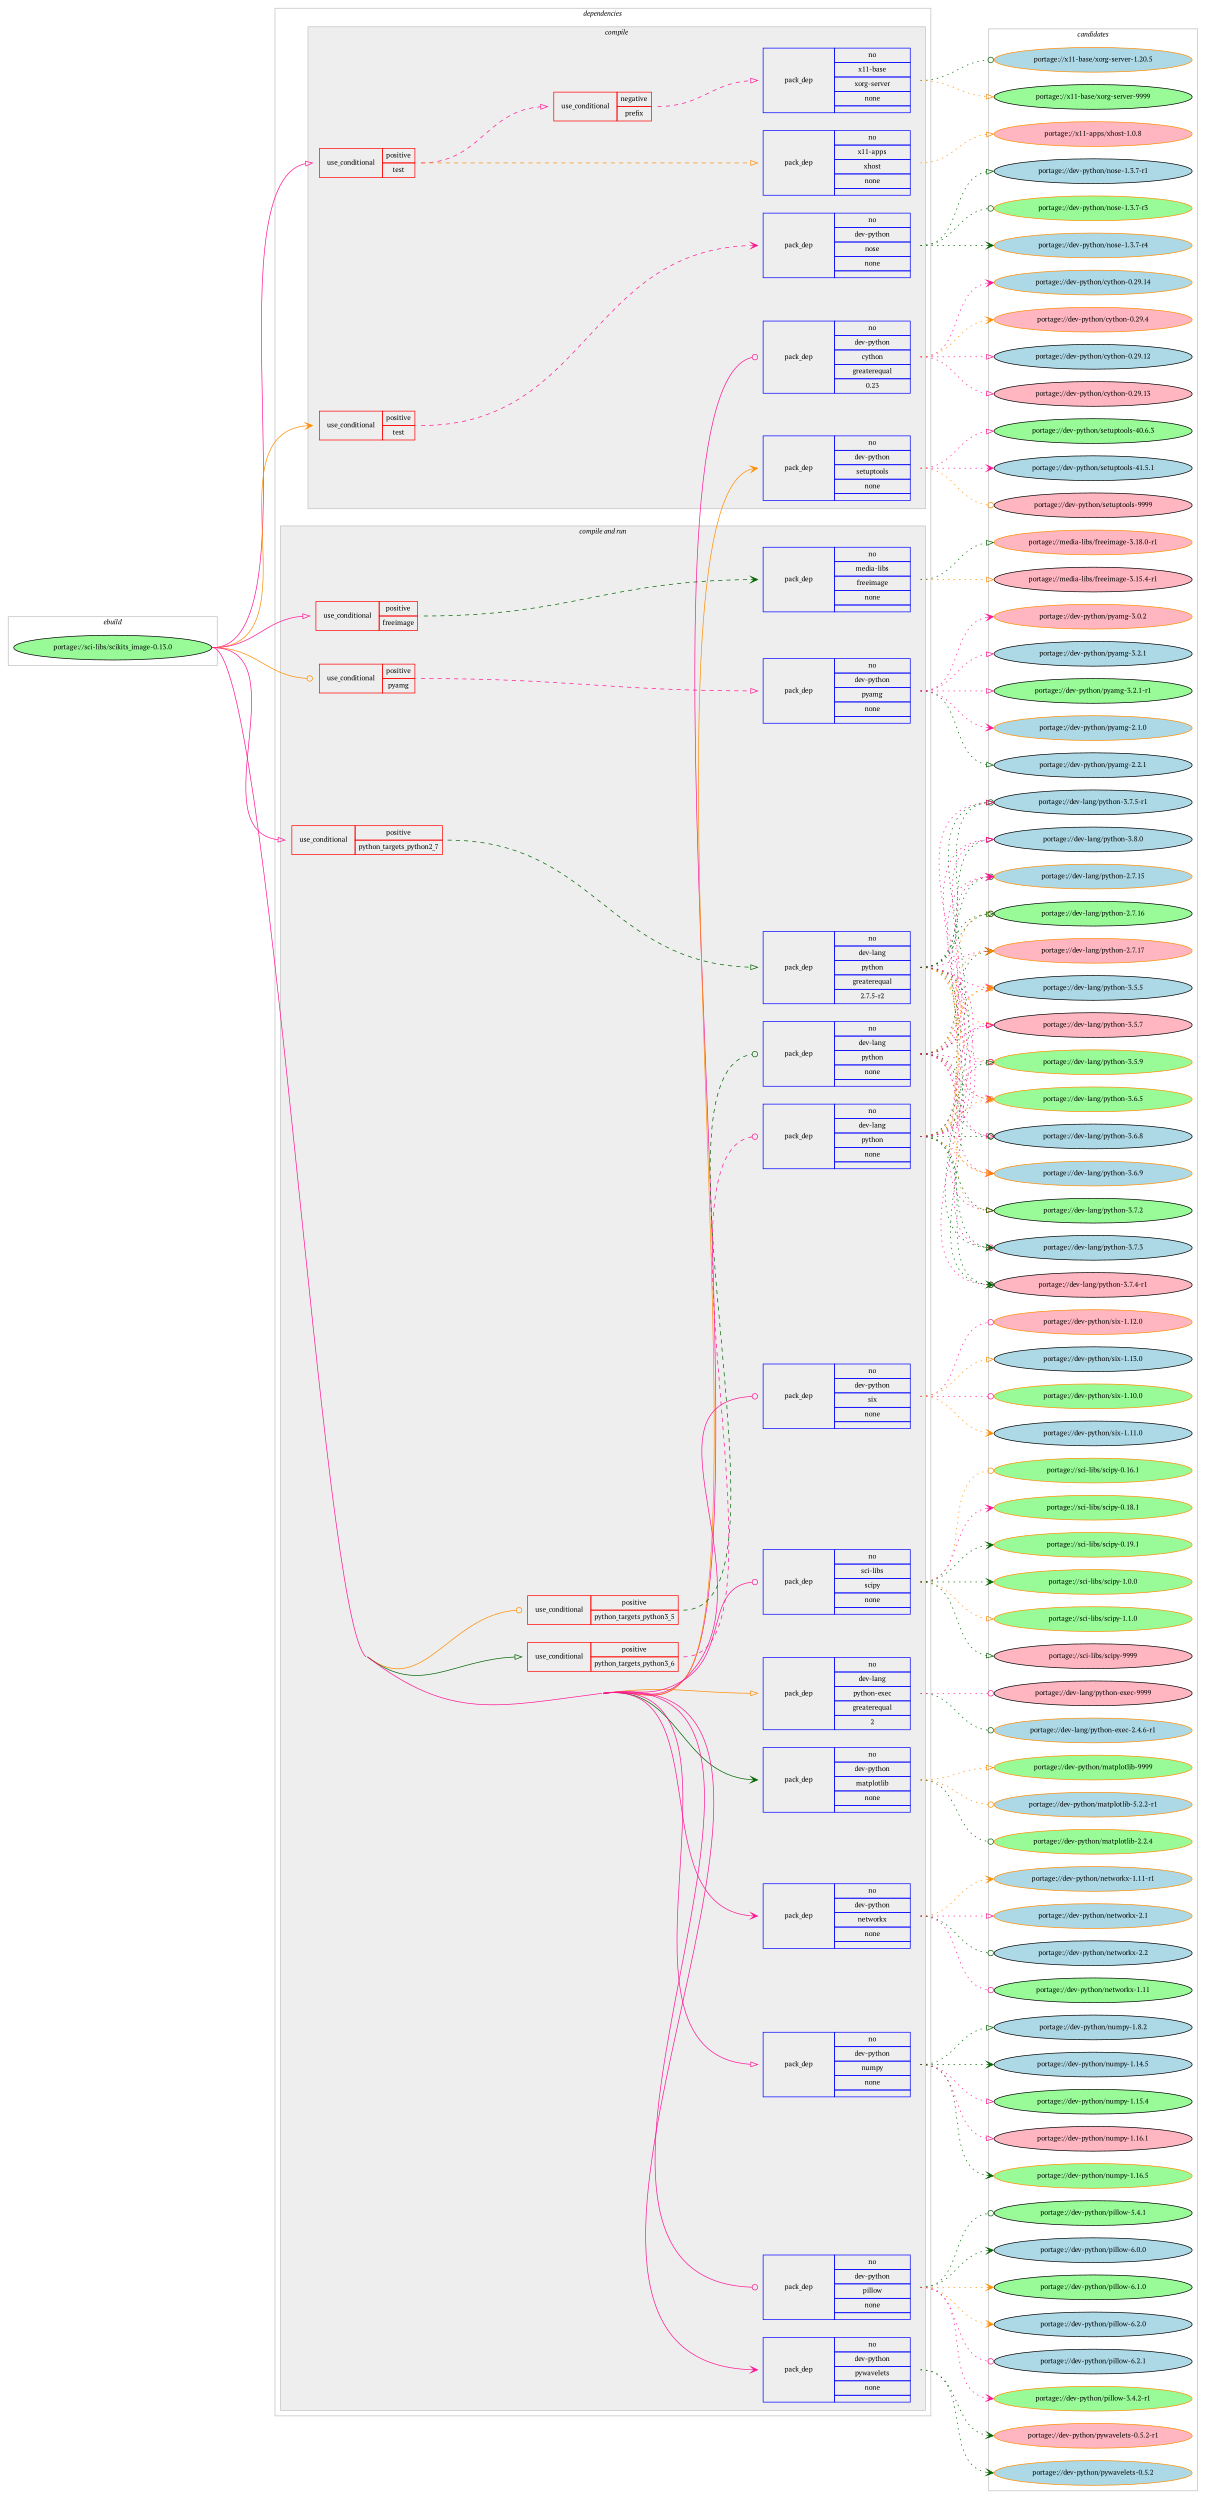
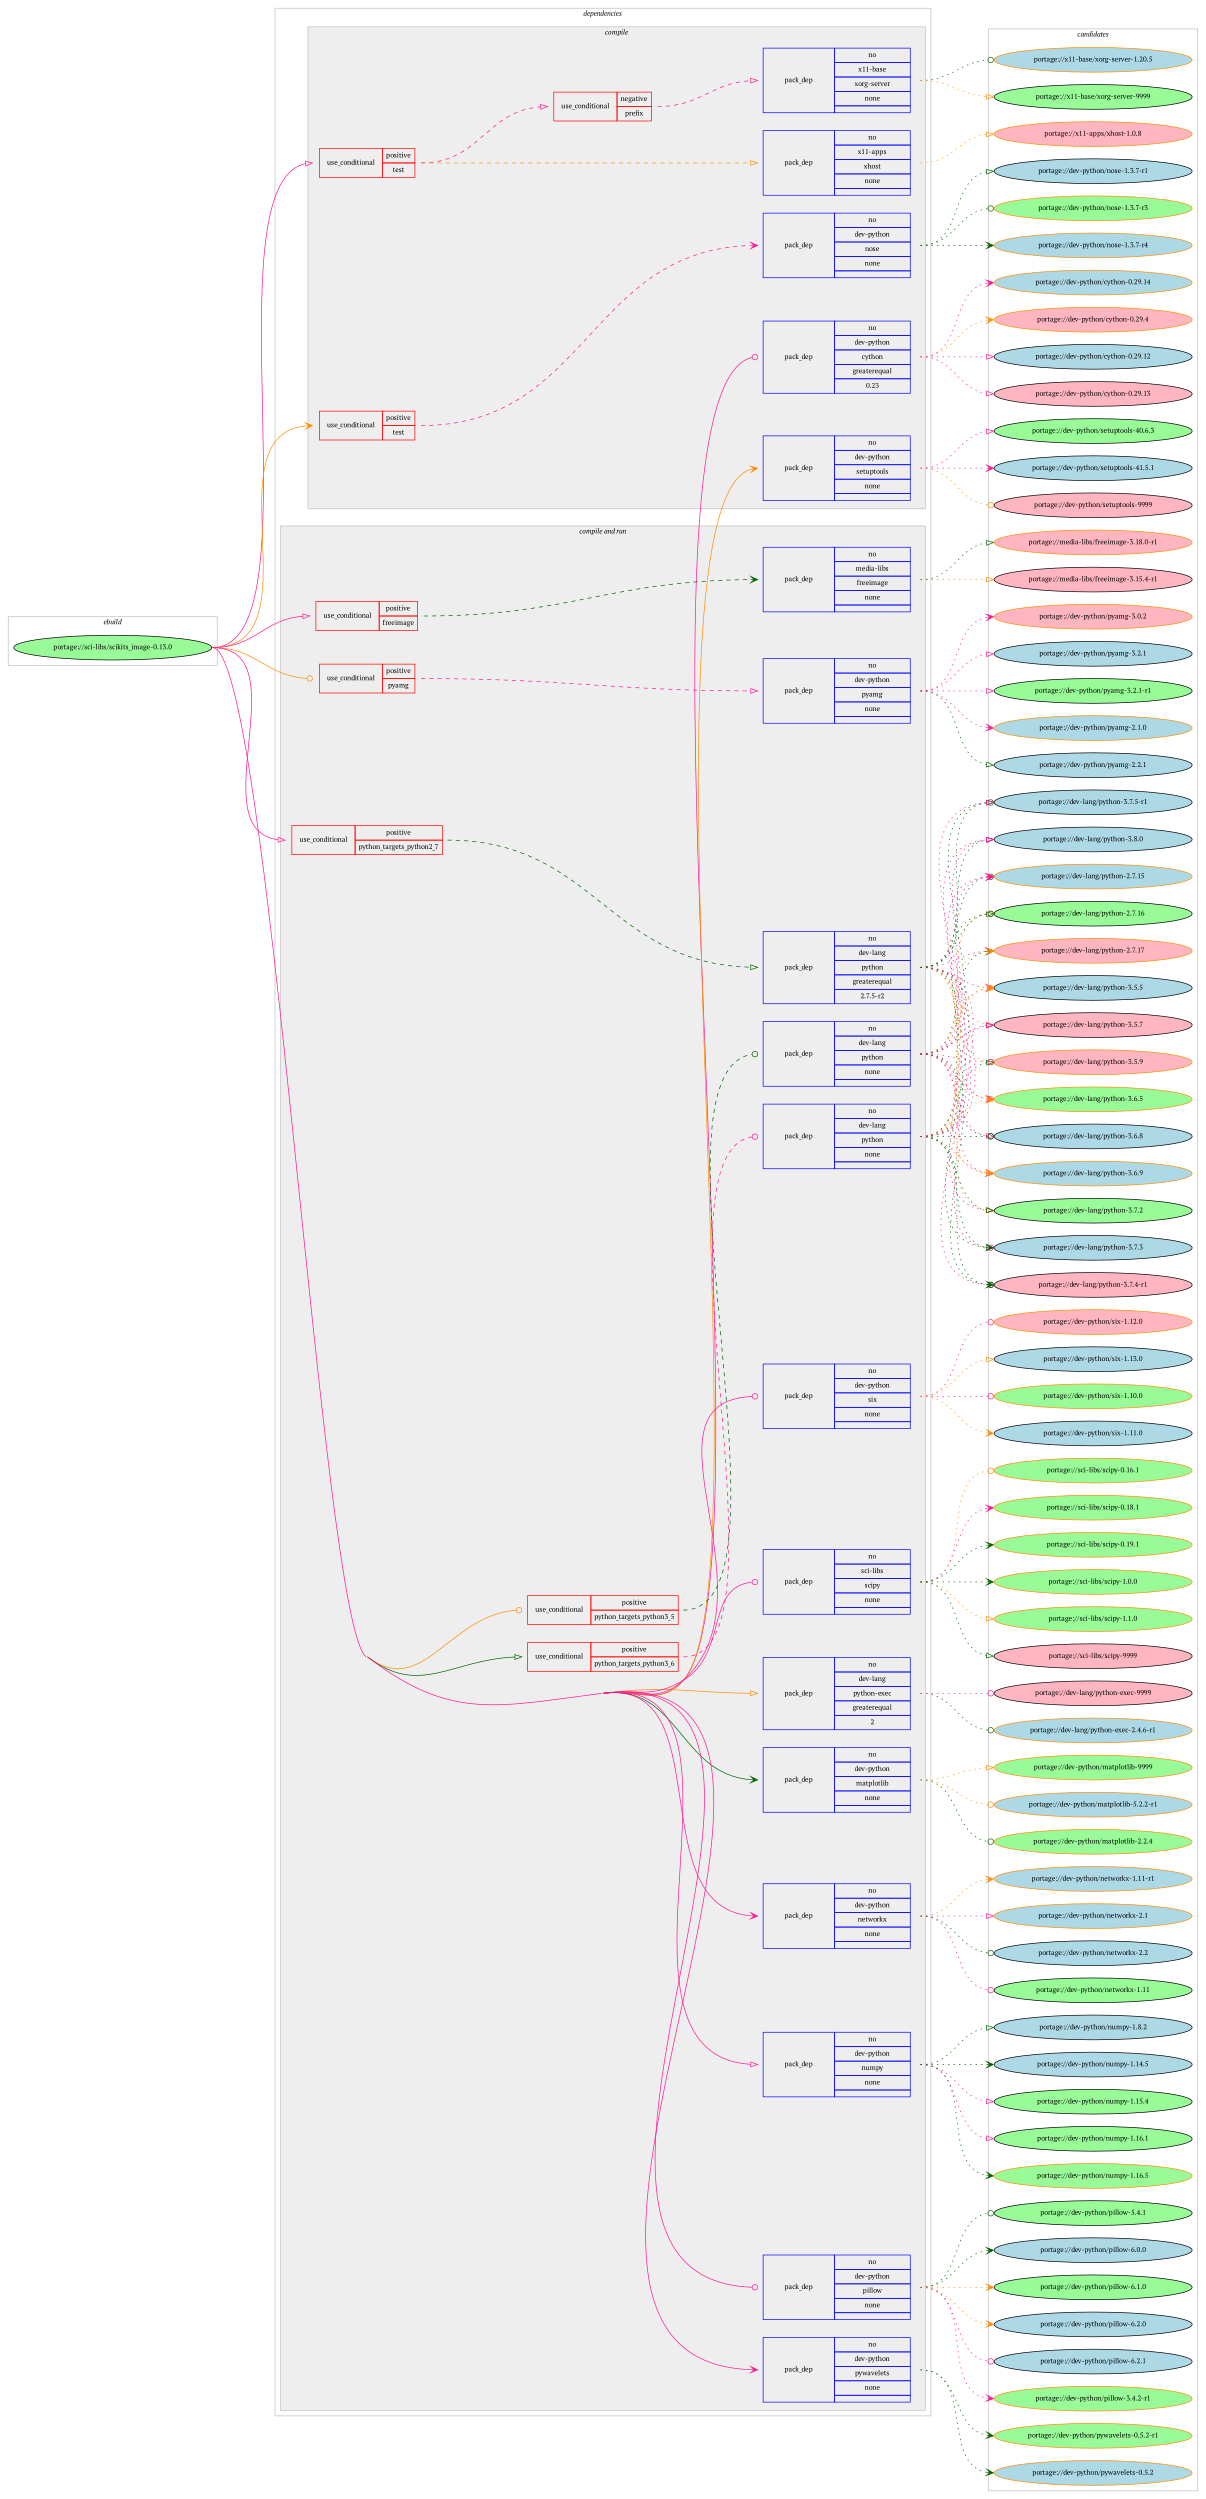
(1093, 1062) -> (1093, 1062)
(1093, 2139) -> (1093, 2139)
(1093, 2436) -> (1093, 2436)
